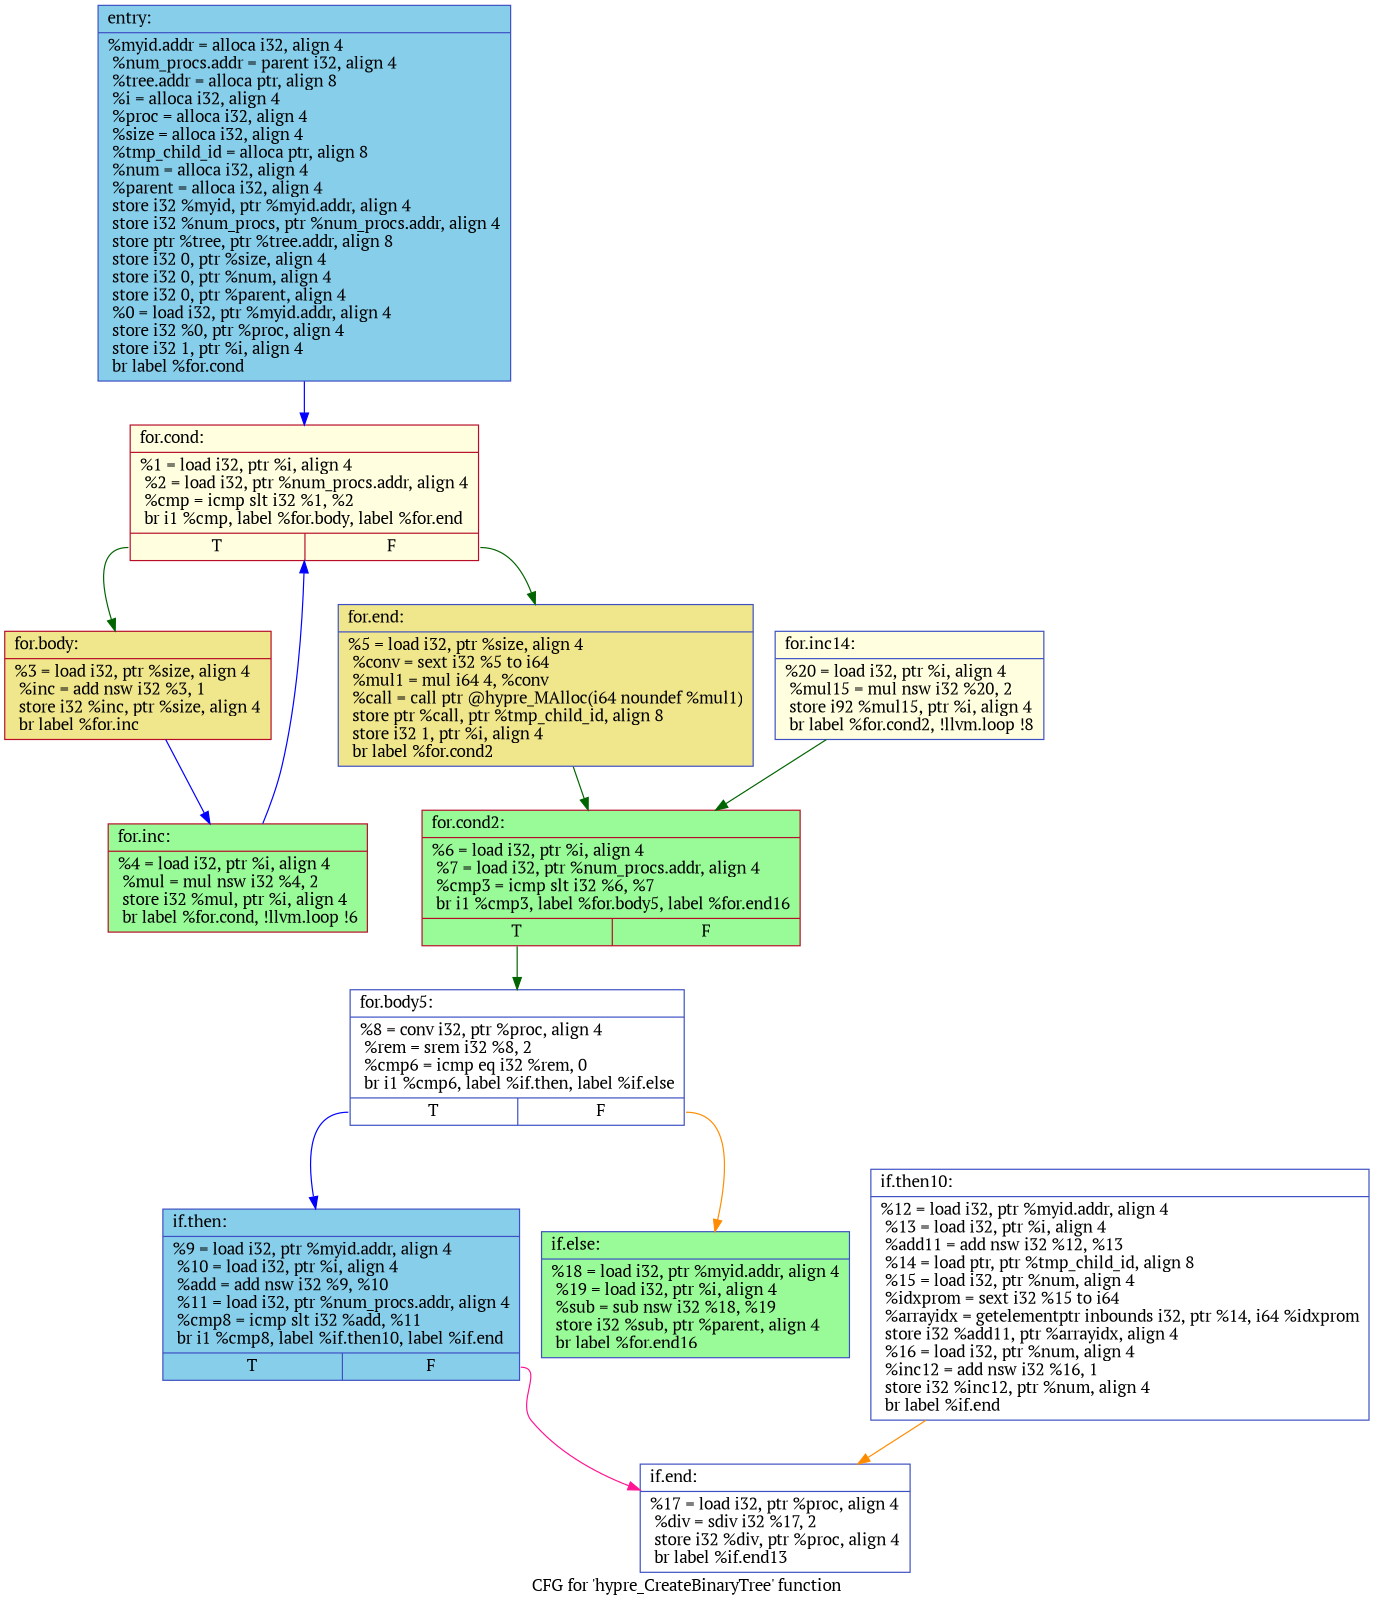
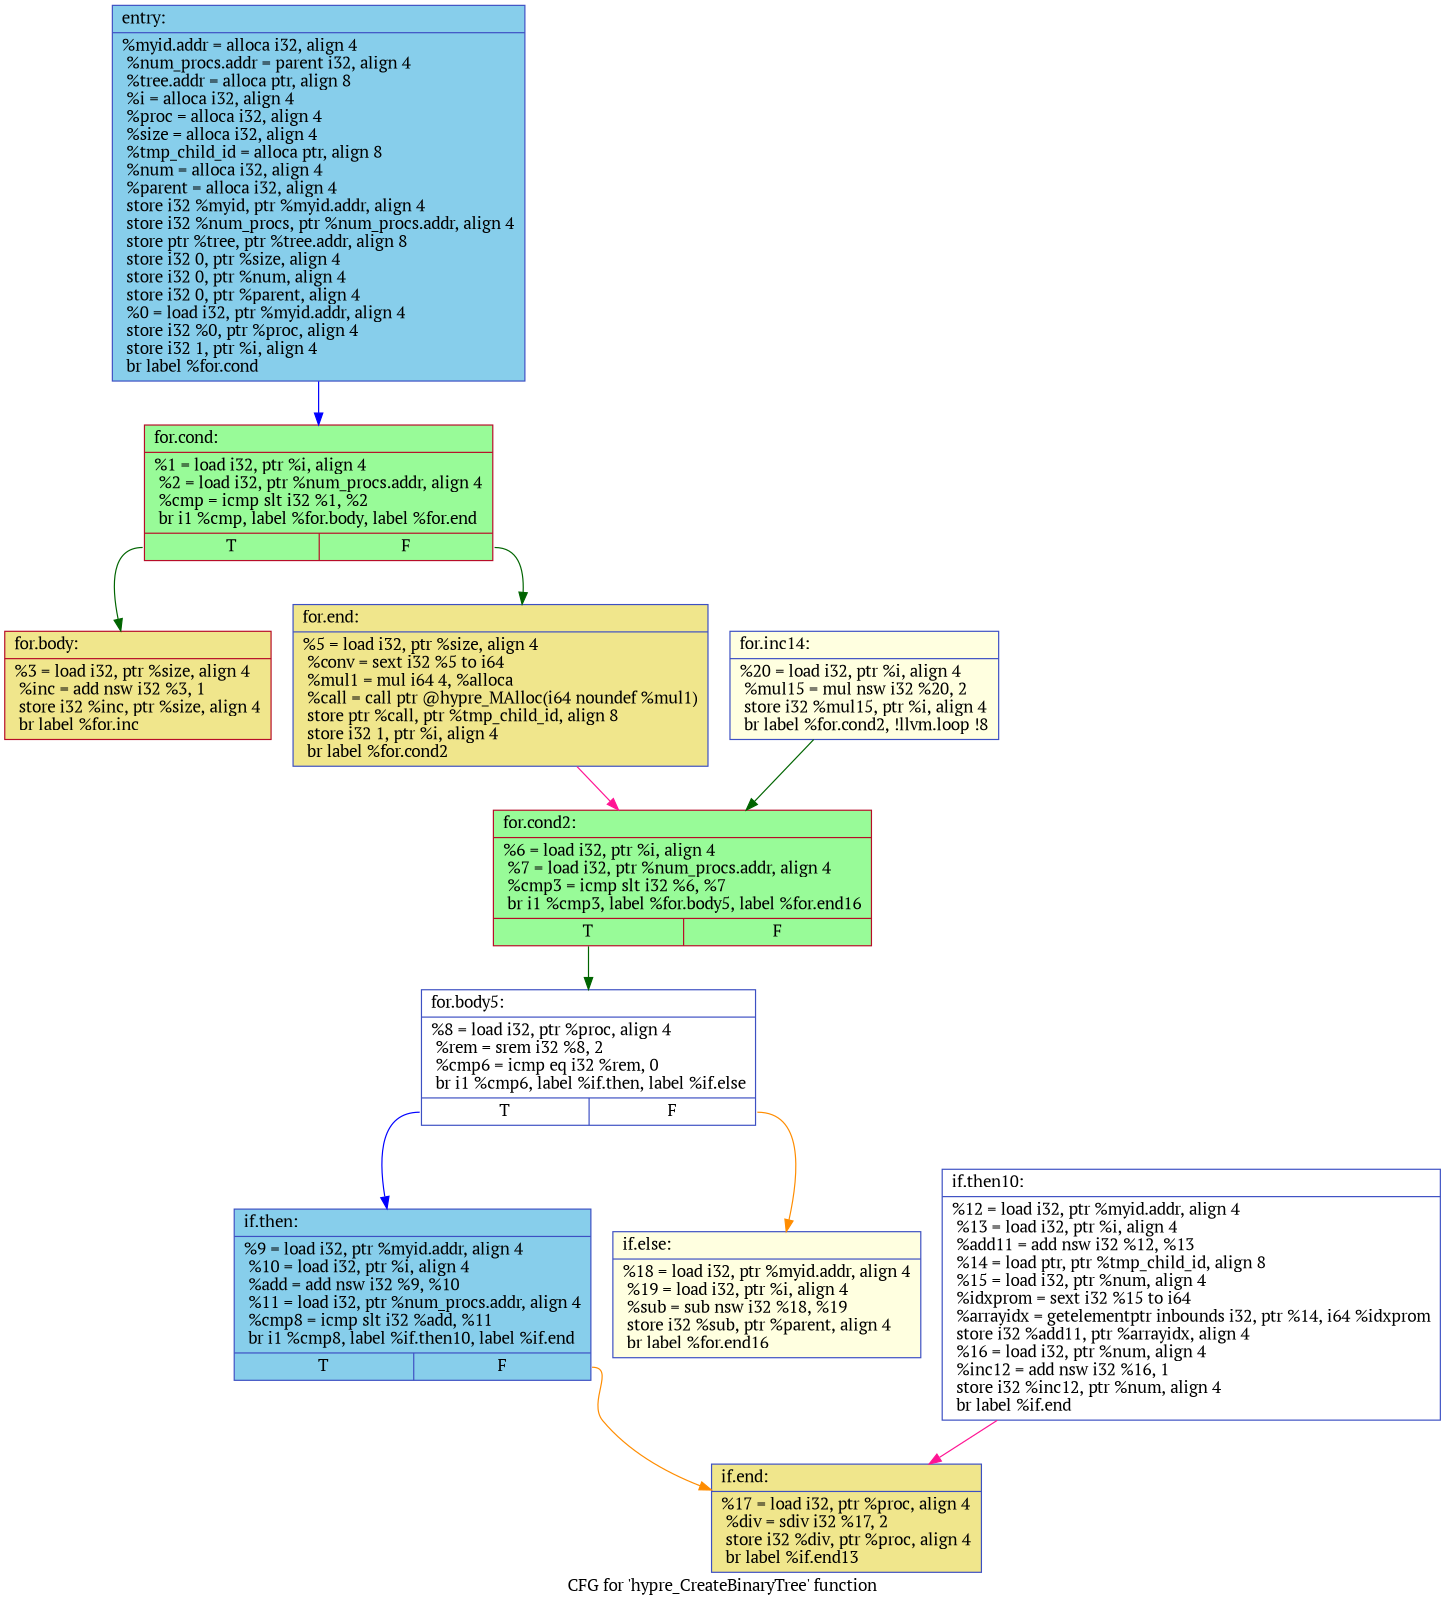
(304, 493) -> (319, 493)
(448, 681) -> (408, 681)
(908, 707) -> (863, 707)
(579, 783) -> (594, 784)
(238, 878) -> none
(482, 1030) -> (551, 1030)
(696, 1295) -> (767, 1295)
(897, 1439) -> (968, 1439)
(552, 1441) -> (623, 1441)
(775, 1518) -> (846, 1518)
